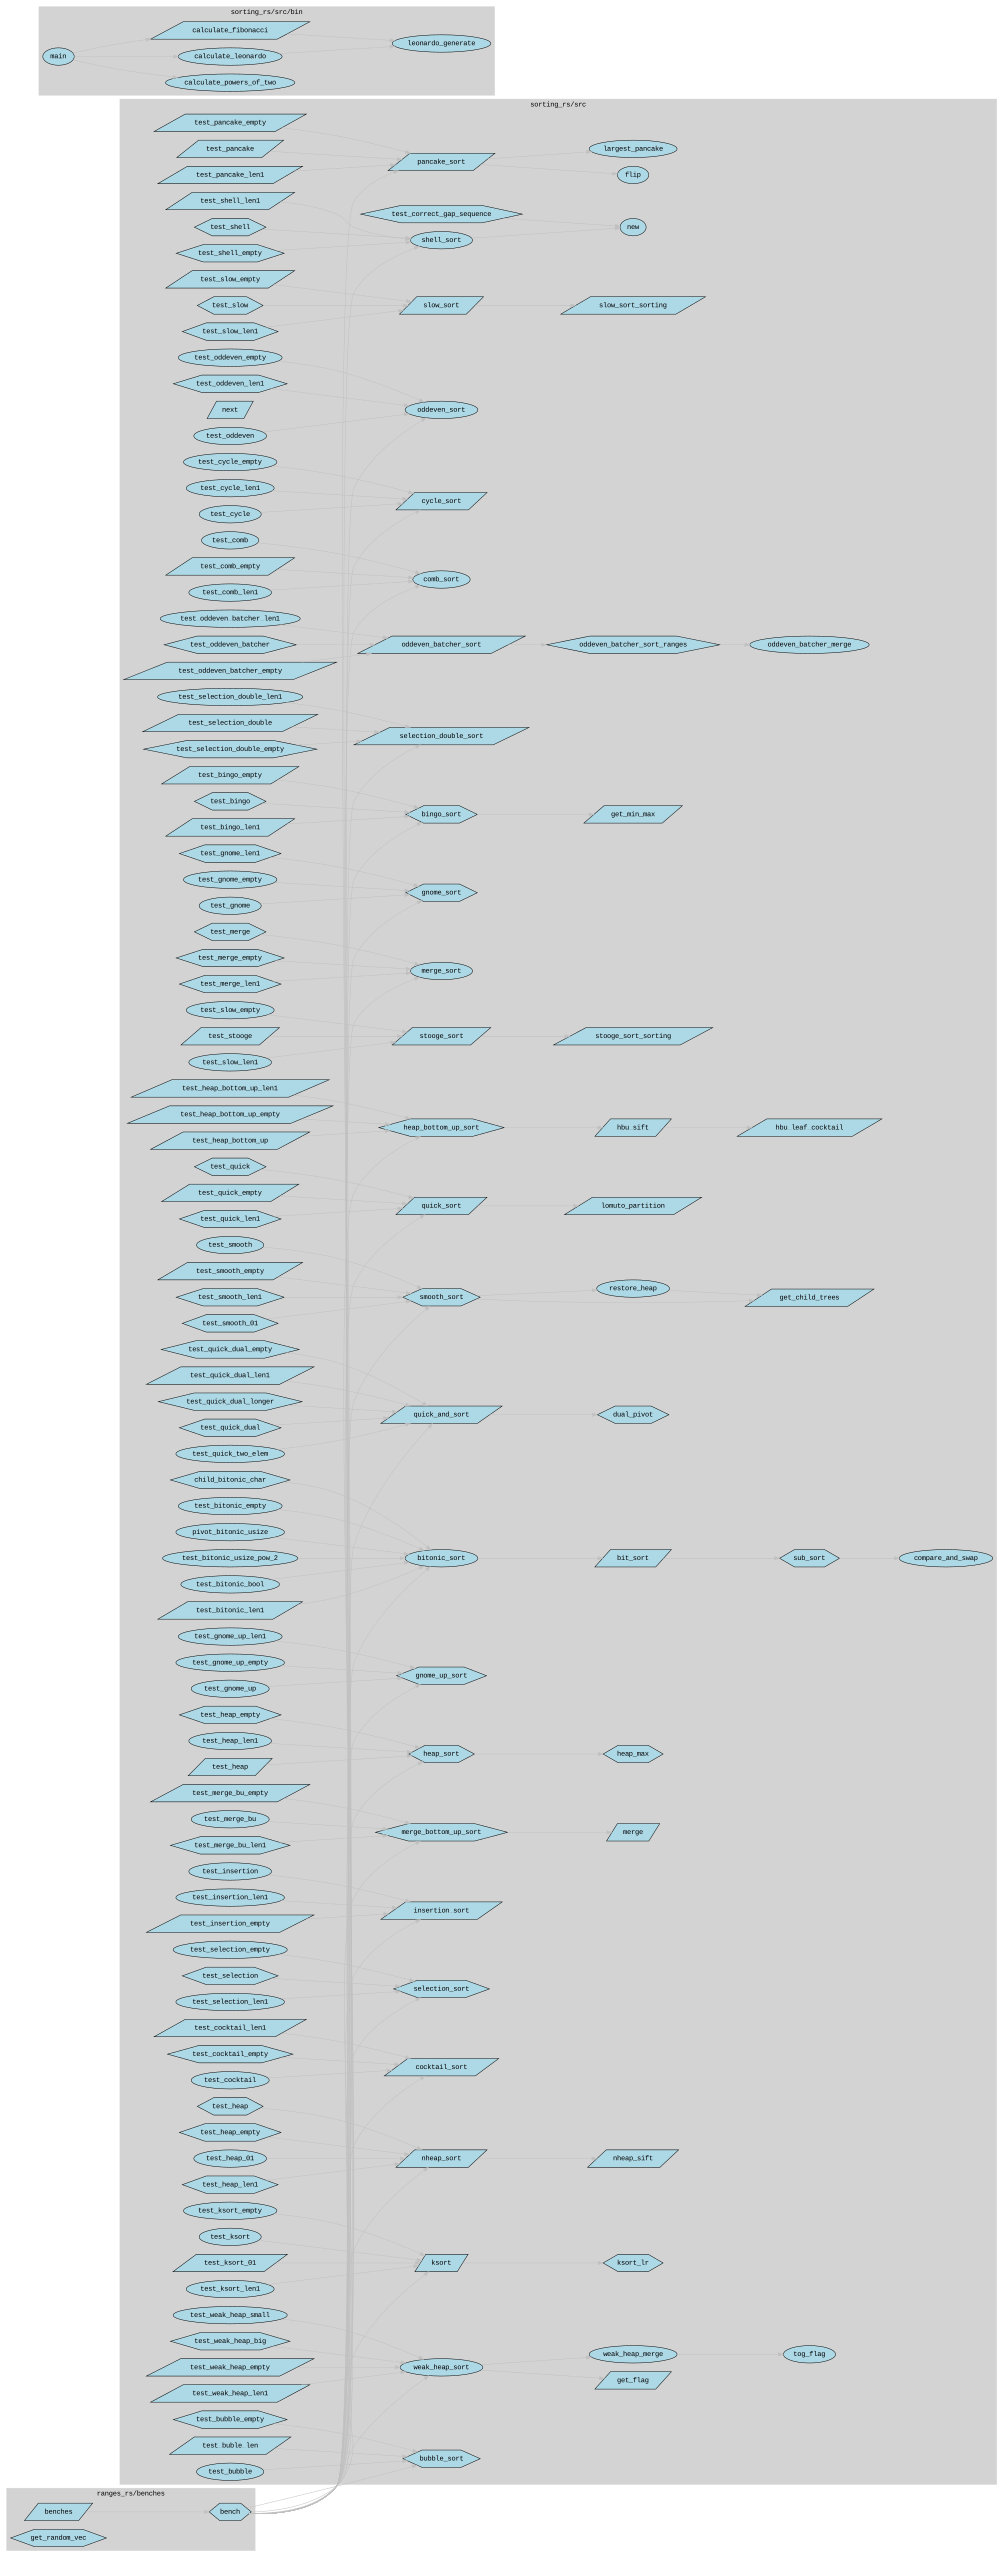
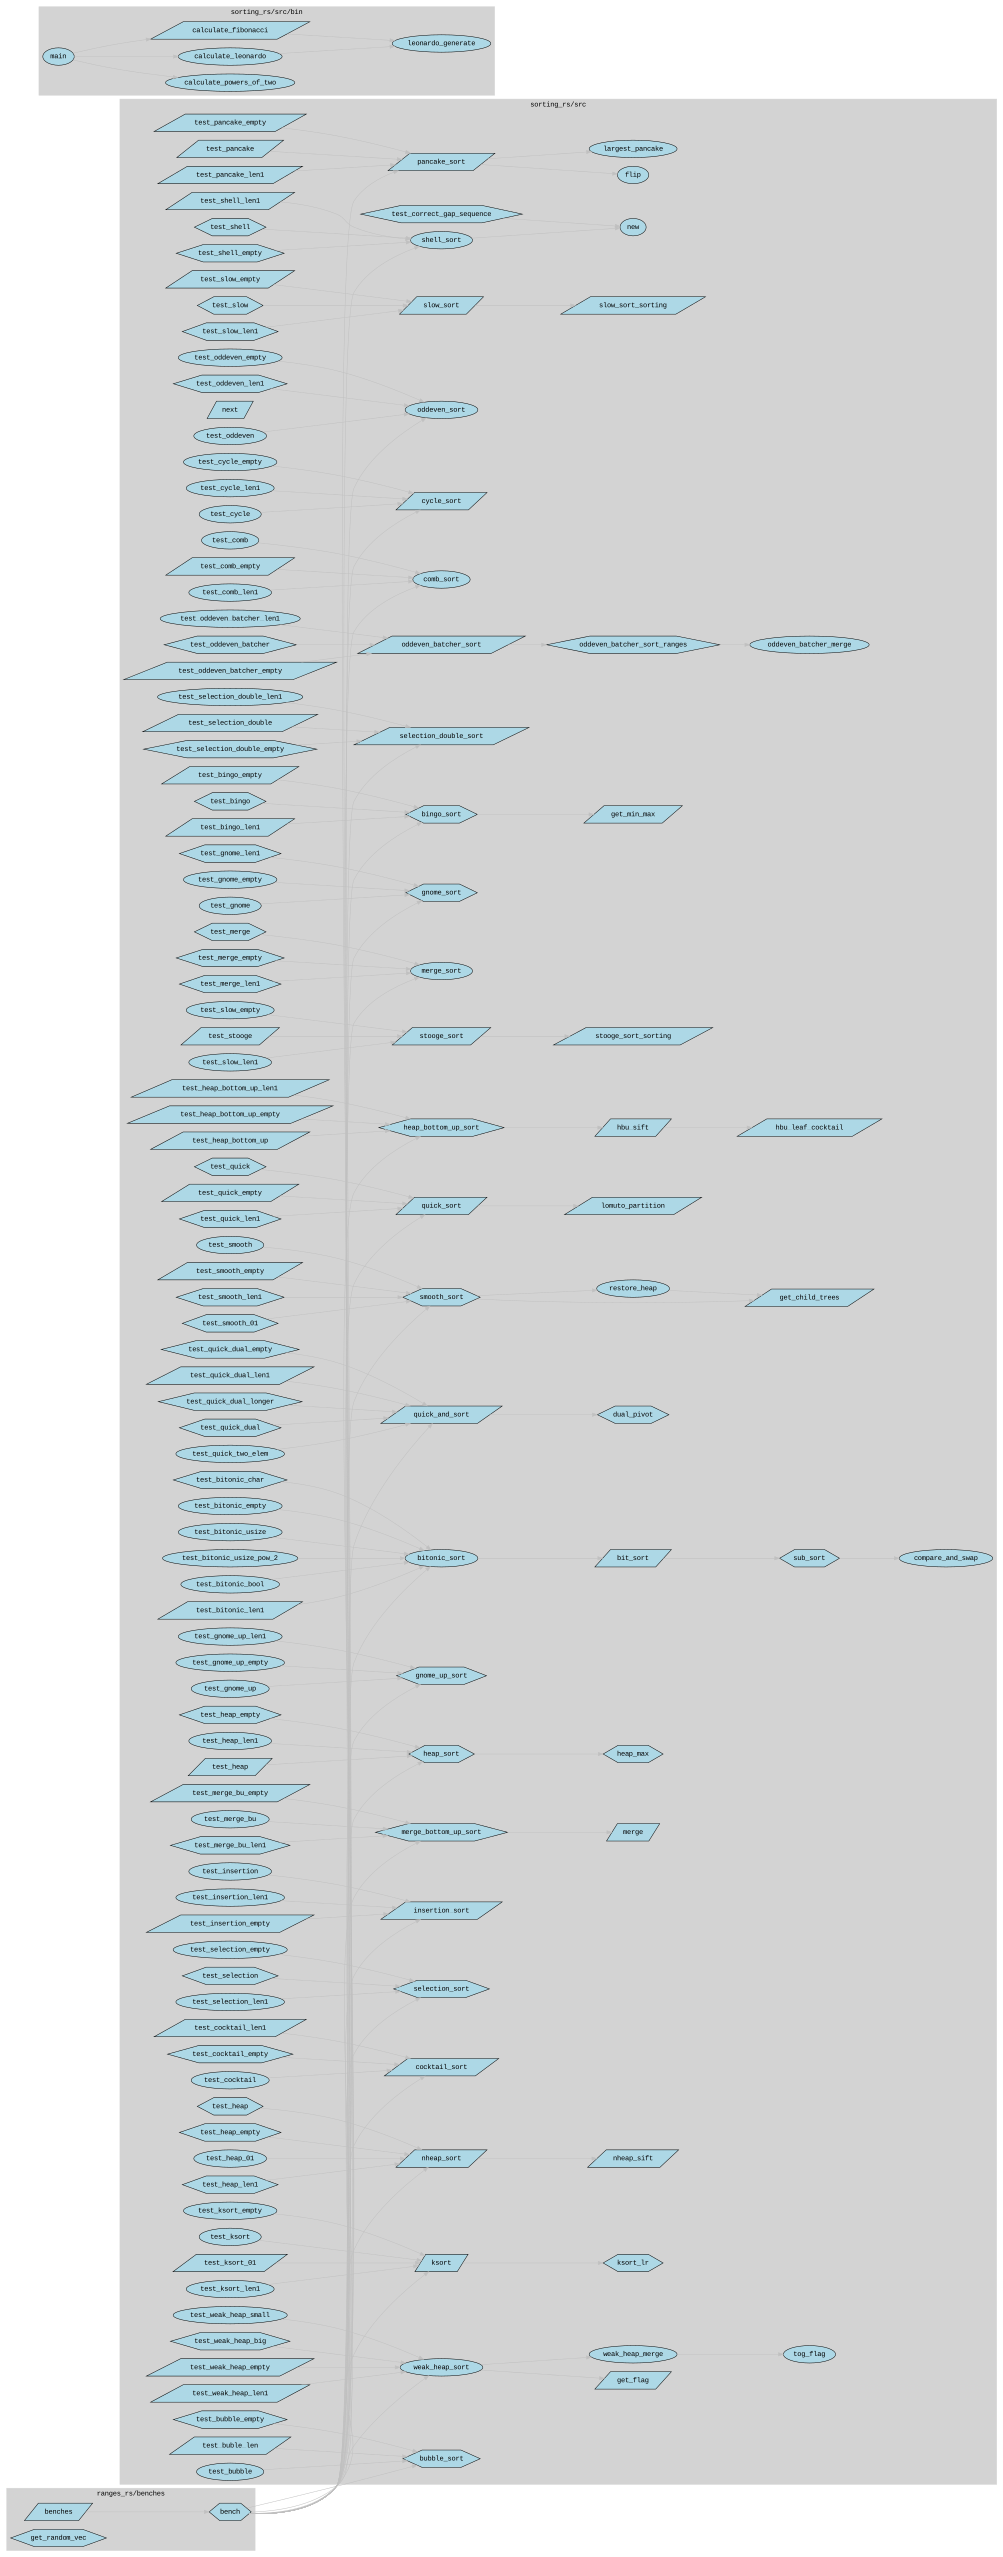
(230, 1480) -> (230, 1480)
(230, 1532) -> (230, 1532)
